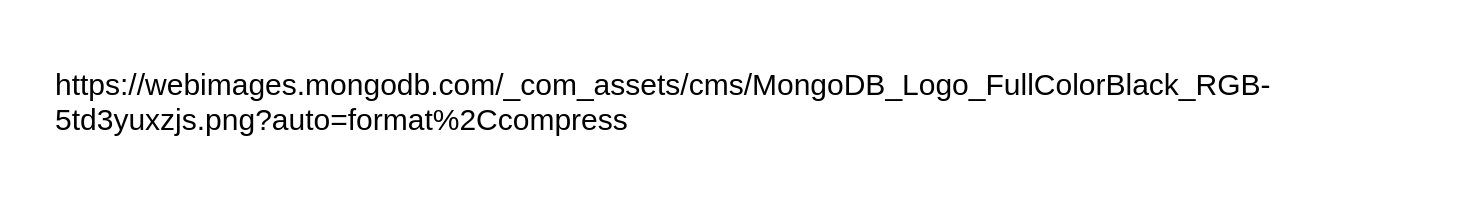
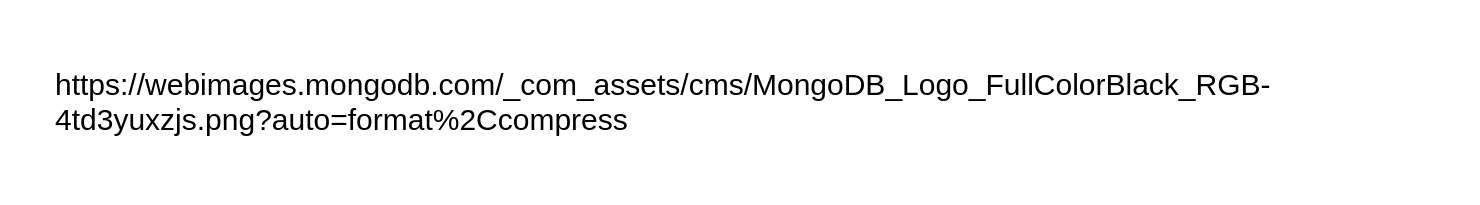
(741, 105) -> (741, 105)
